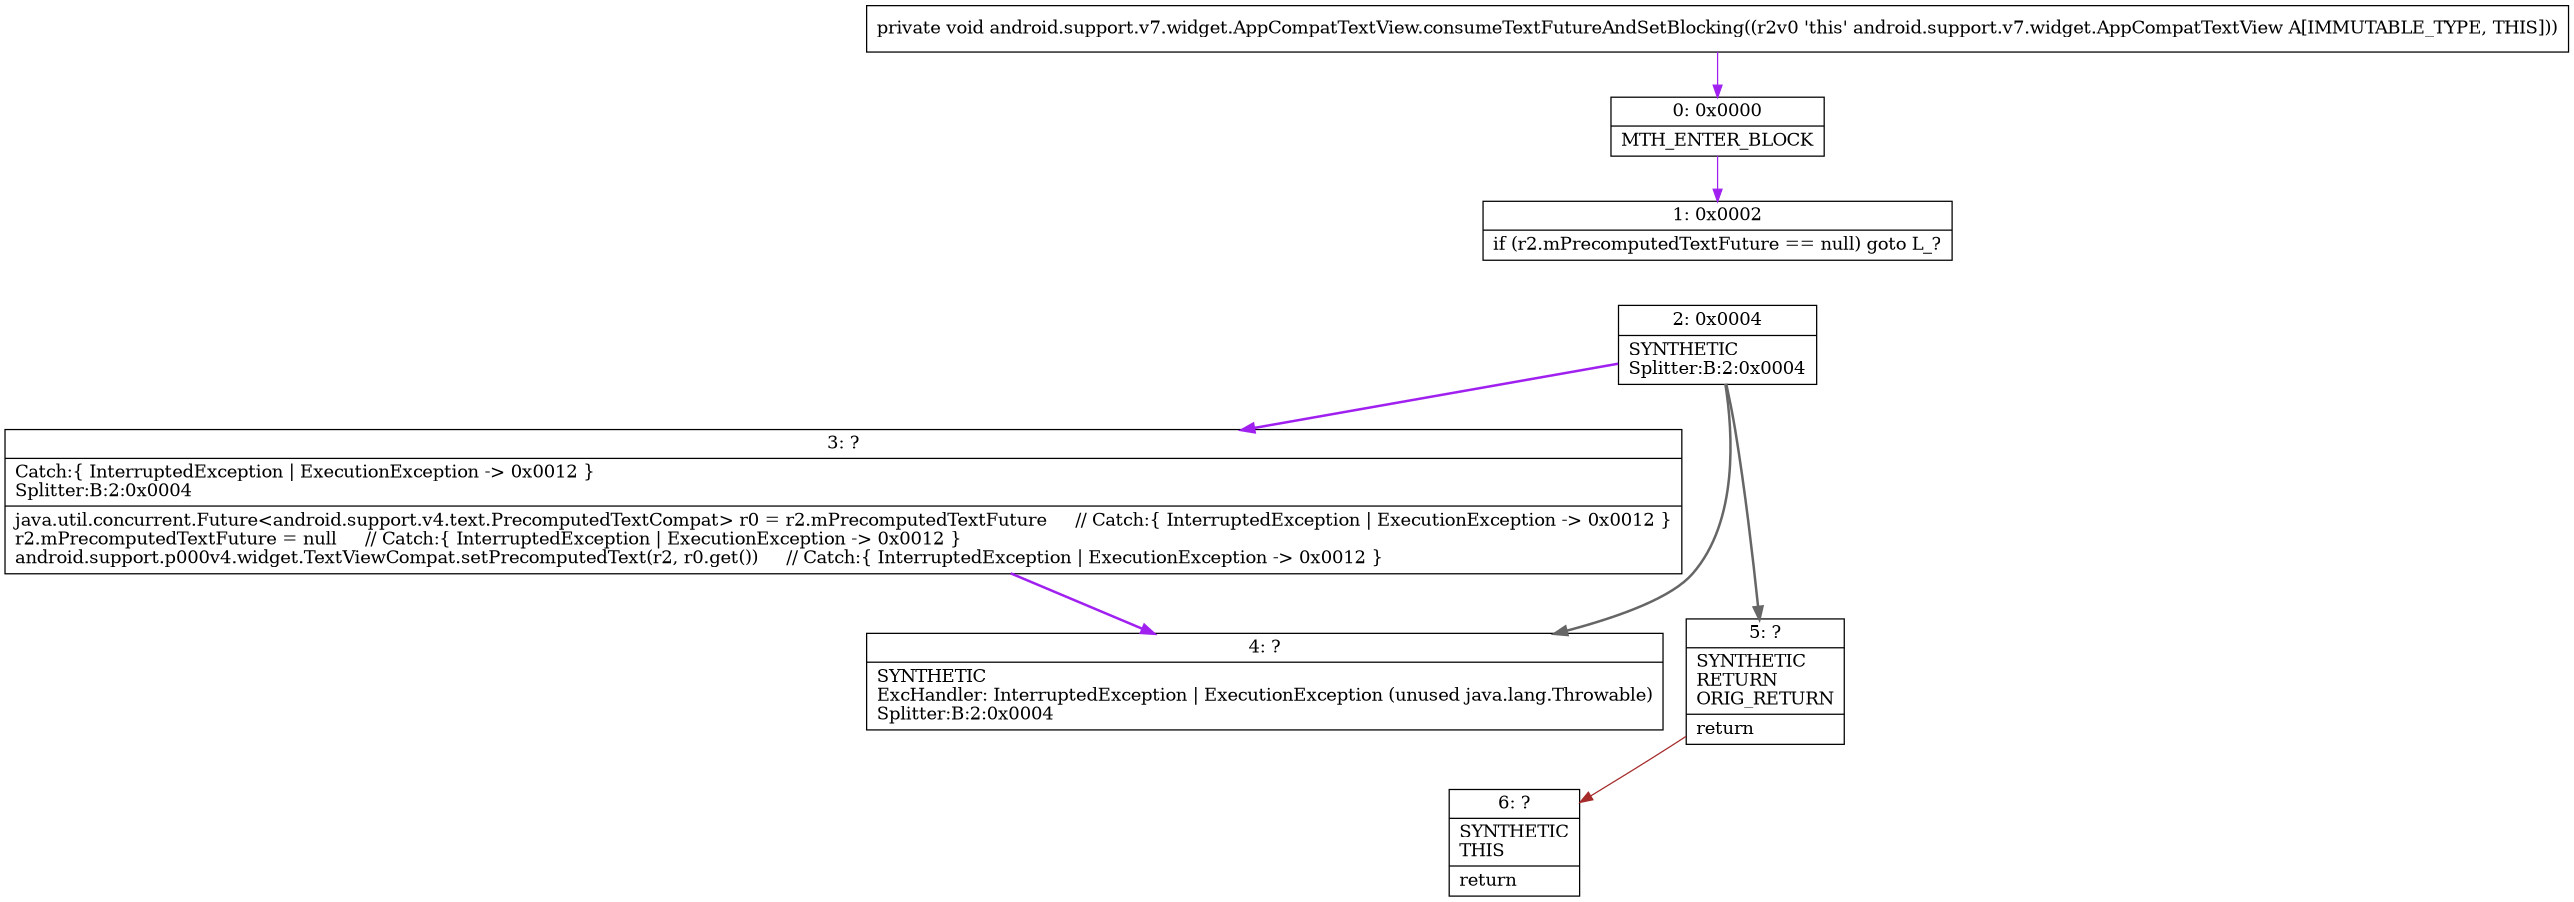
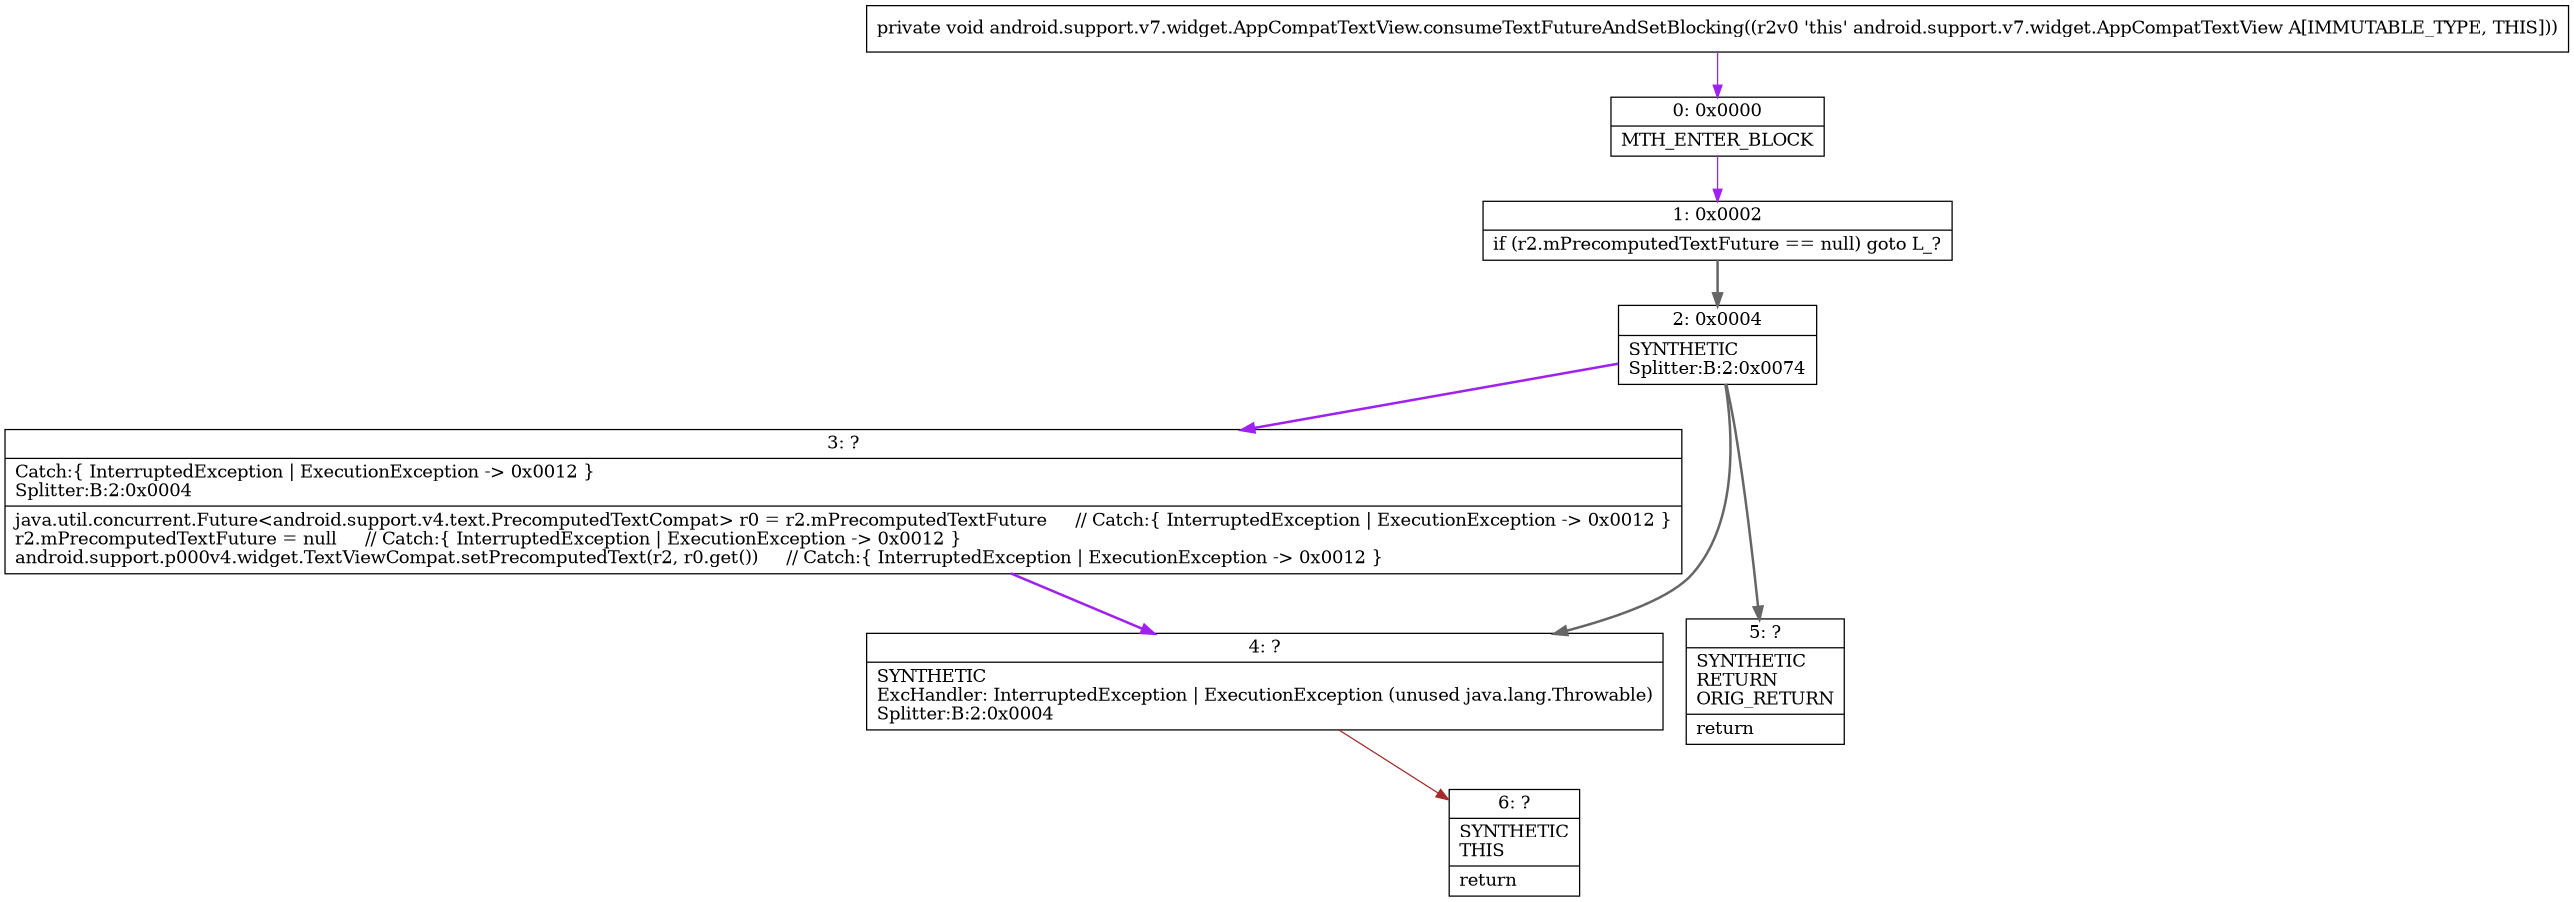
none -> (1718, 276)
(1718, 369) -> (1718, 369)
(1639, 767) -> (1388, 761)
